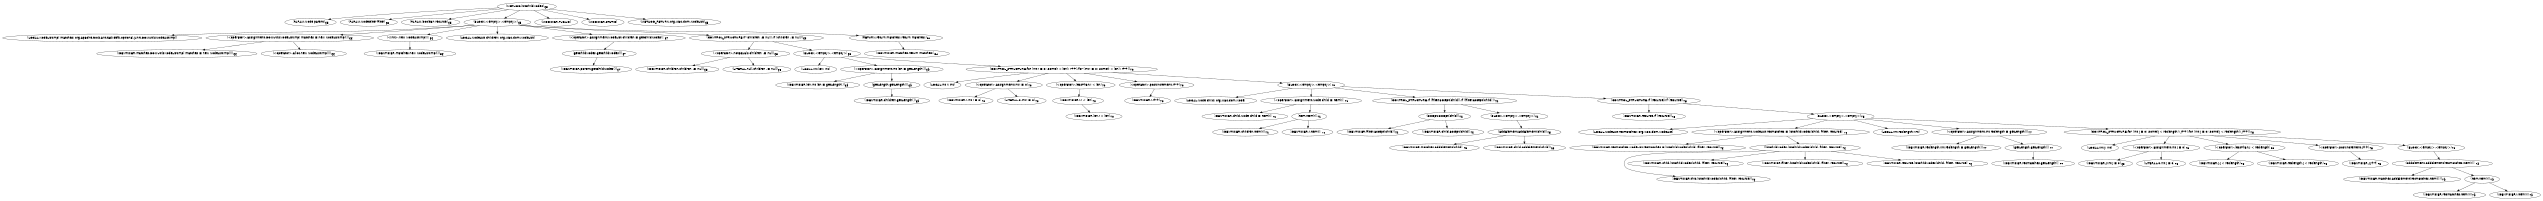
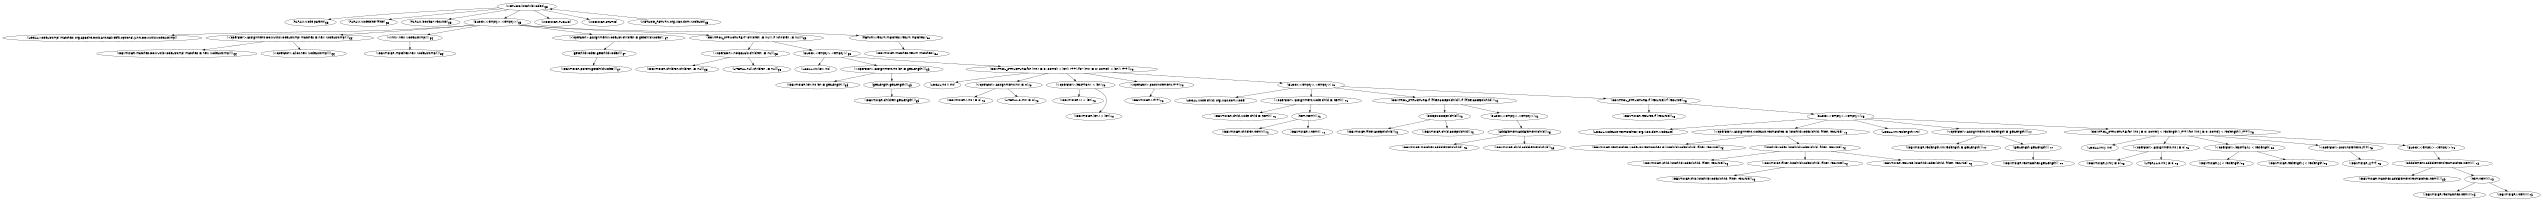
(596, 14) -> (599, 14)
(497, 38) -> none
(1085, 108) -> (1106, 98)
(1667, 153) -> (1760, 171)
(2123, 163) -> (2123, 163)
(2444, 179) -> (2444, 179)
